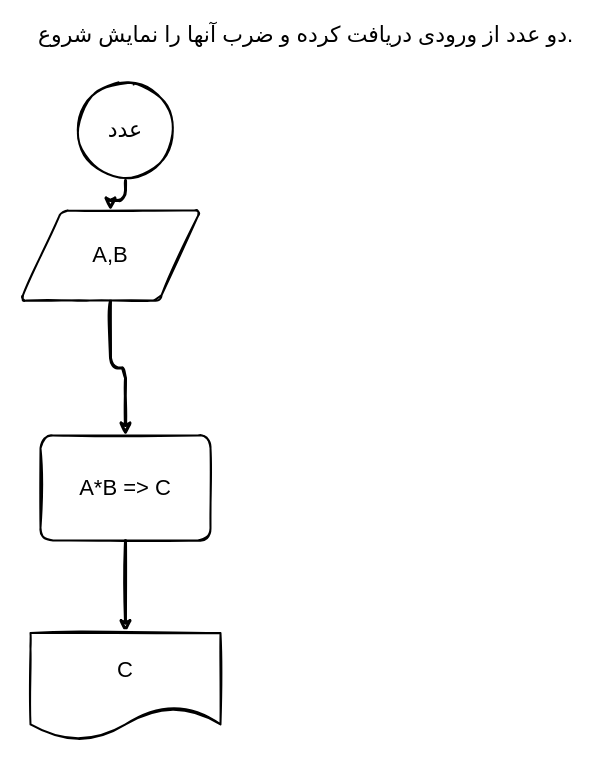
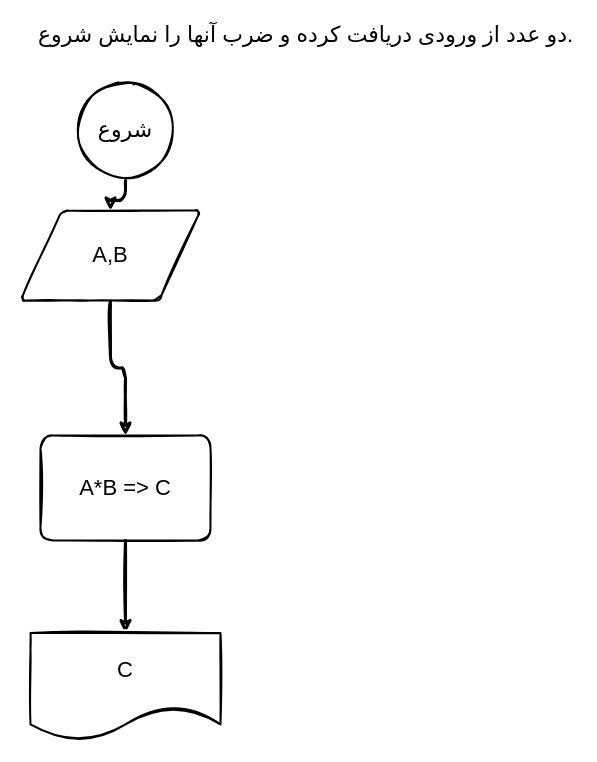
(126, 131) -> (126, 131)
